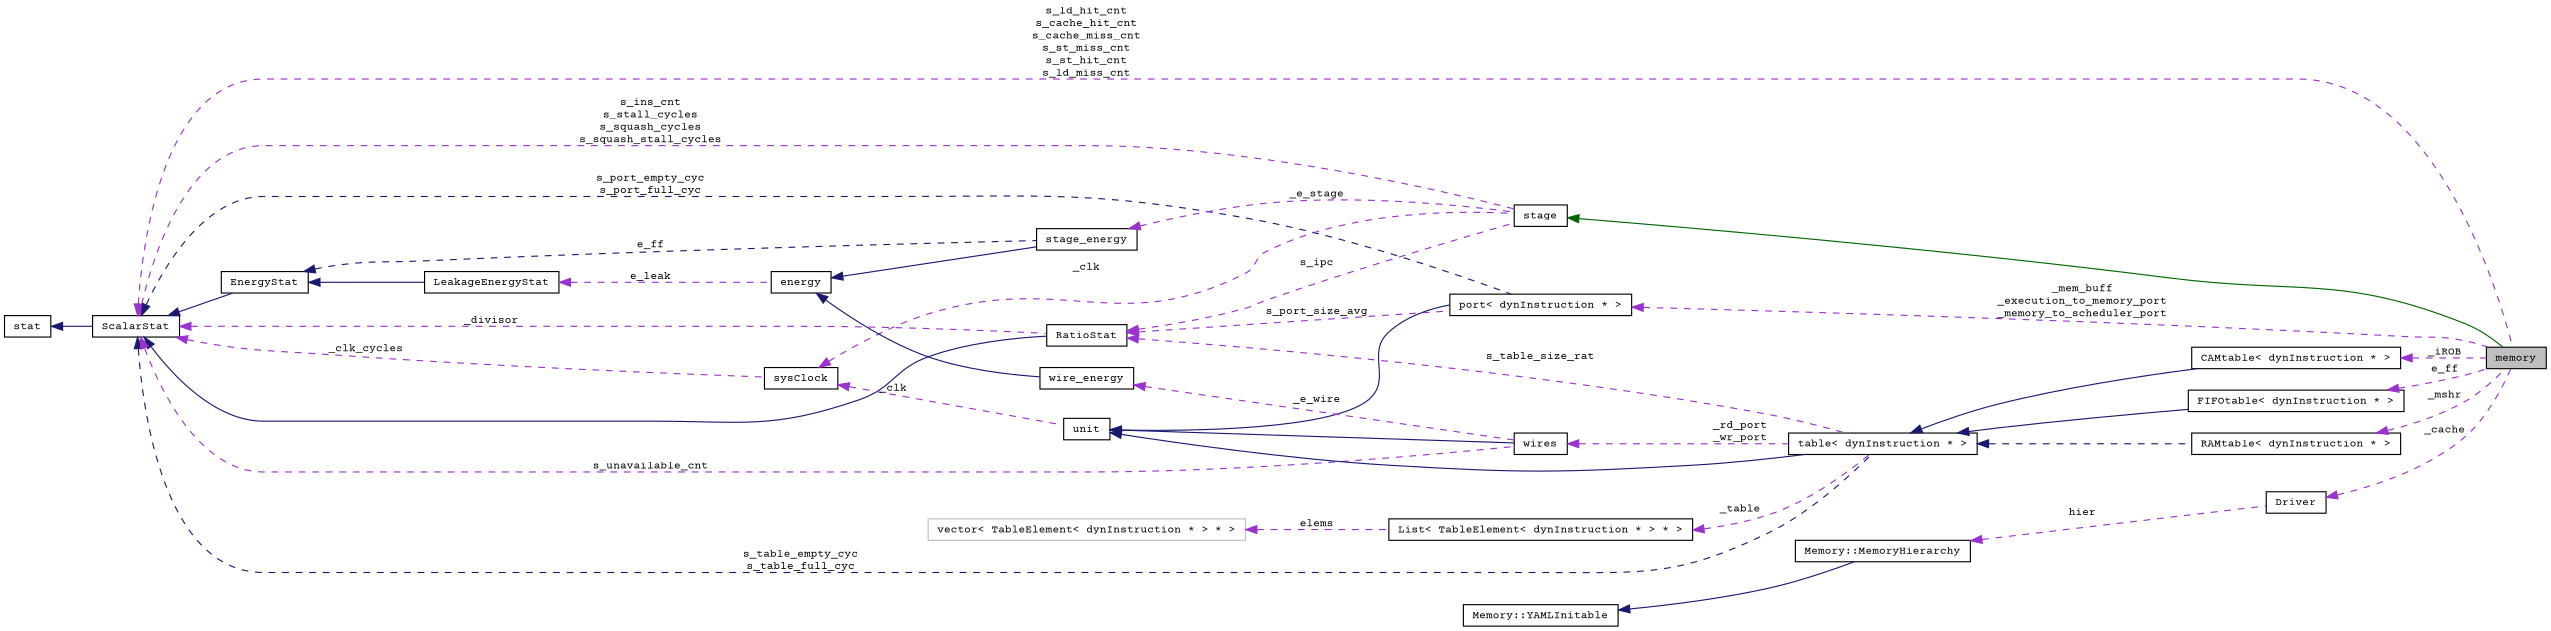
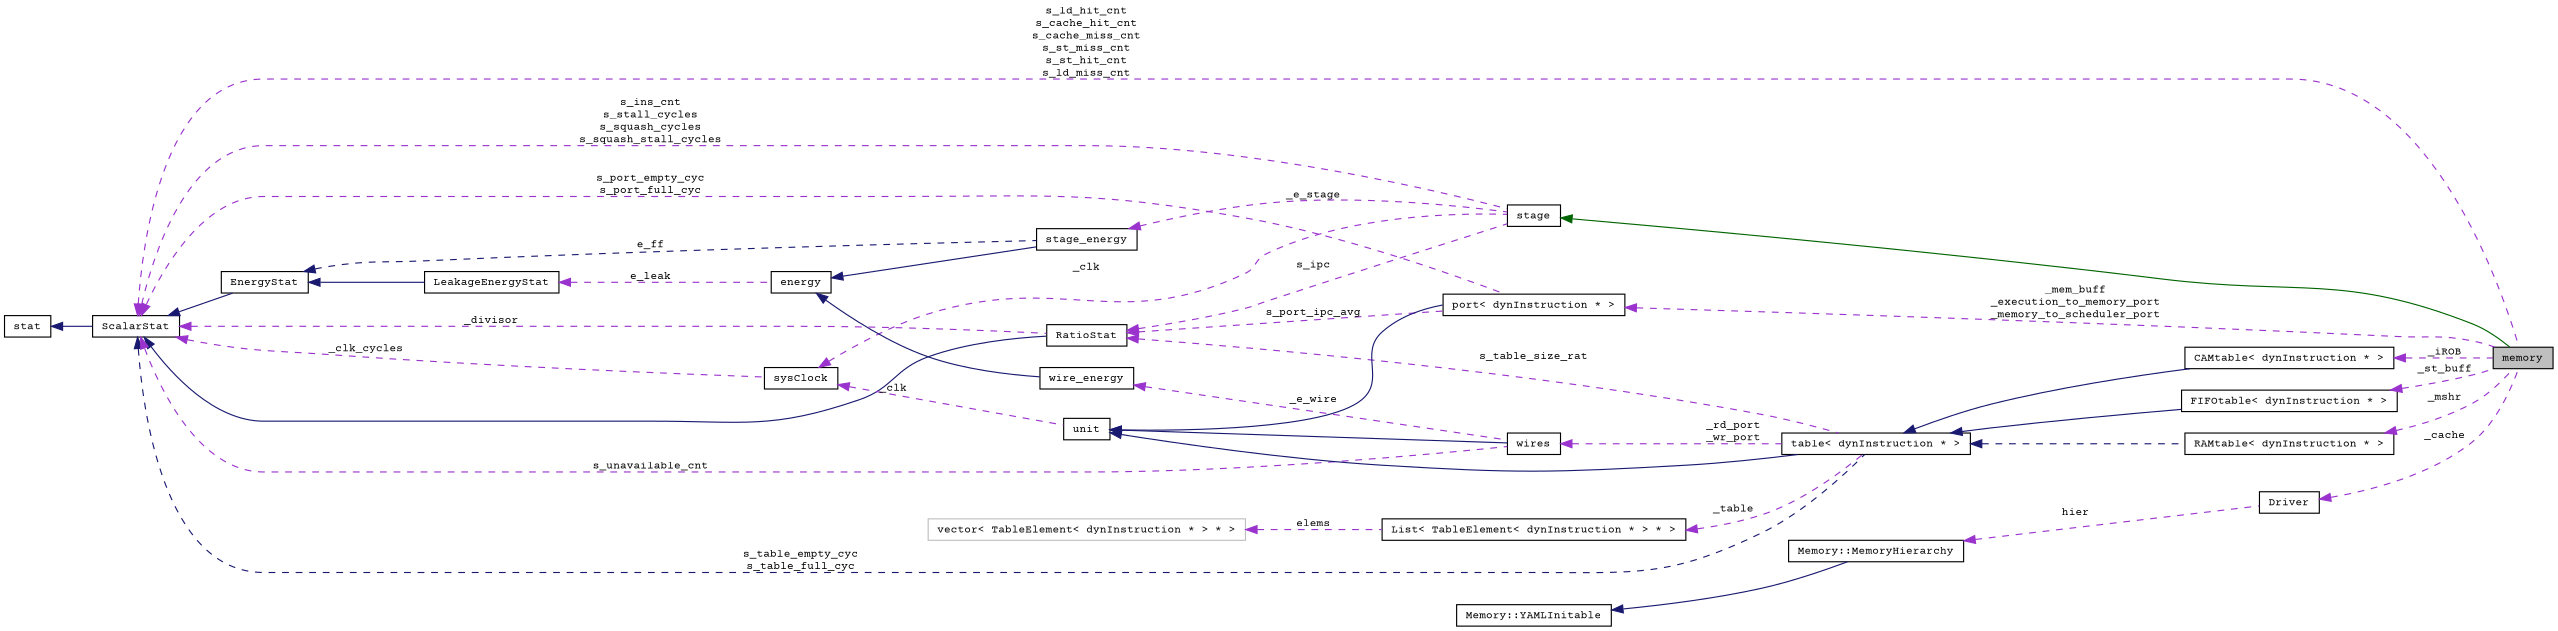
(810, 196) -> (807, 196)
(1317, 311) -> (1314, 312)
(2445, 369) -> (2445, 369)
